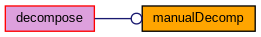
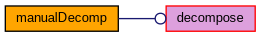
(113, 19) -> (137, 19)
